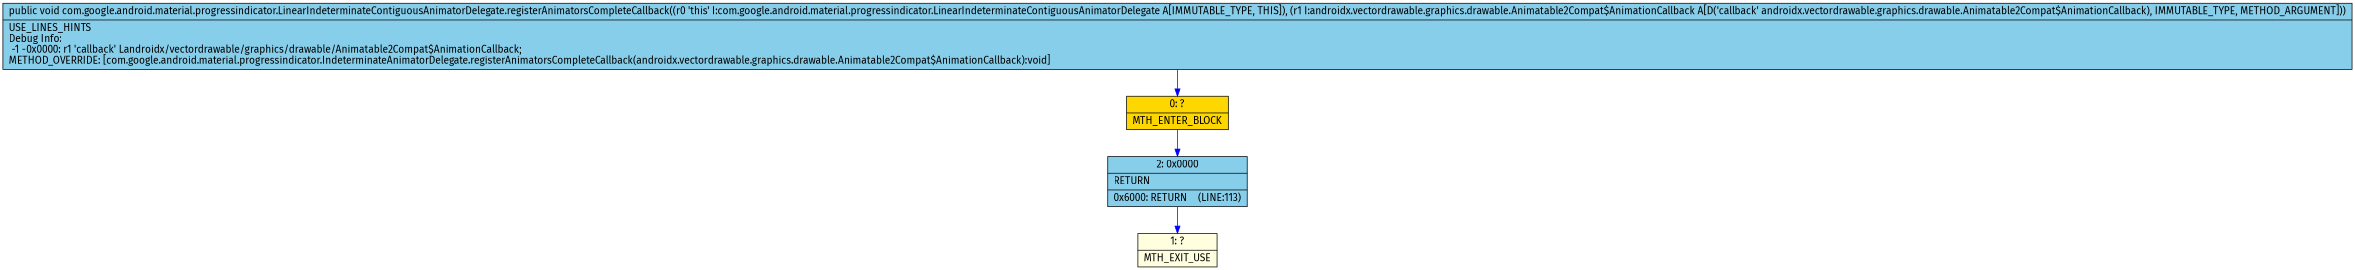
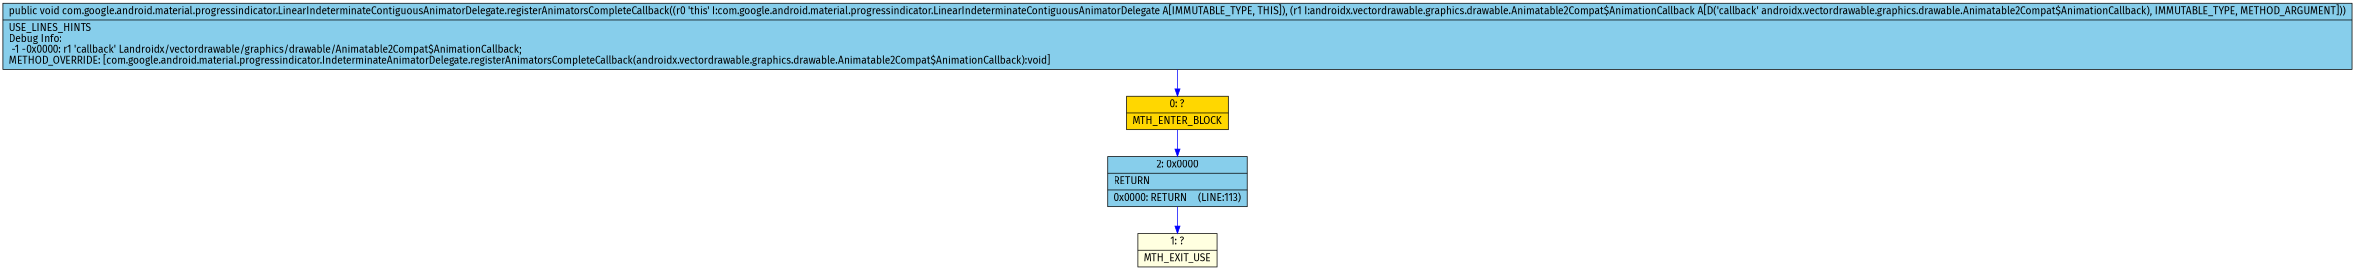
(1177, 198) -> (1177, 198)
